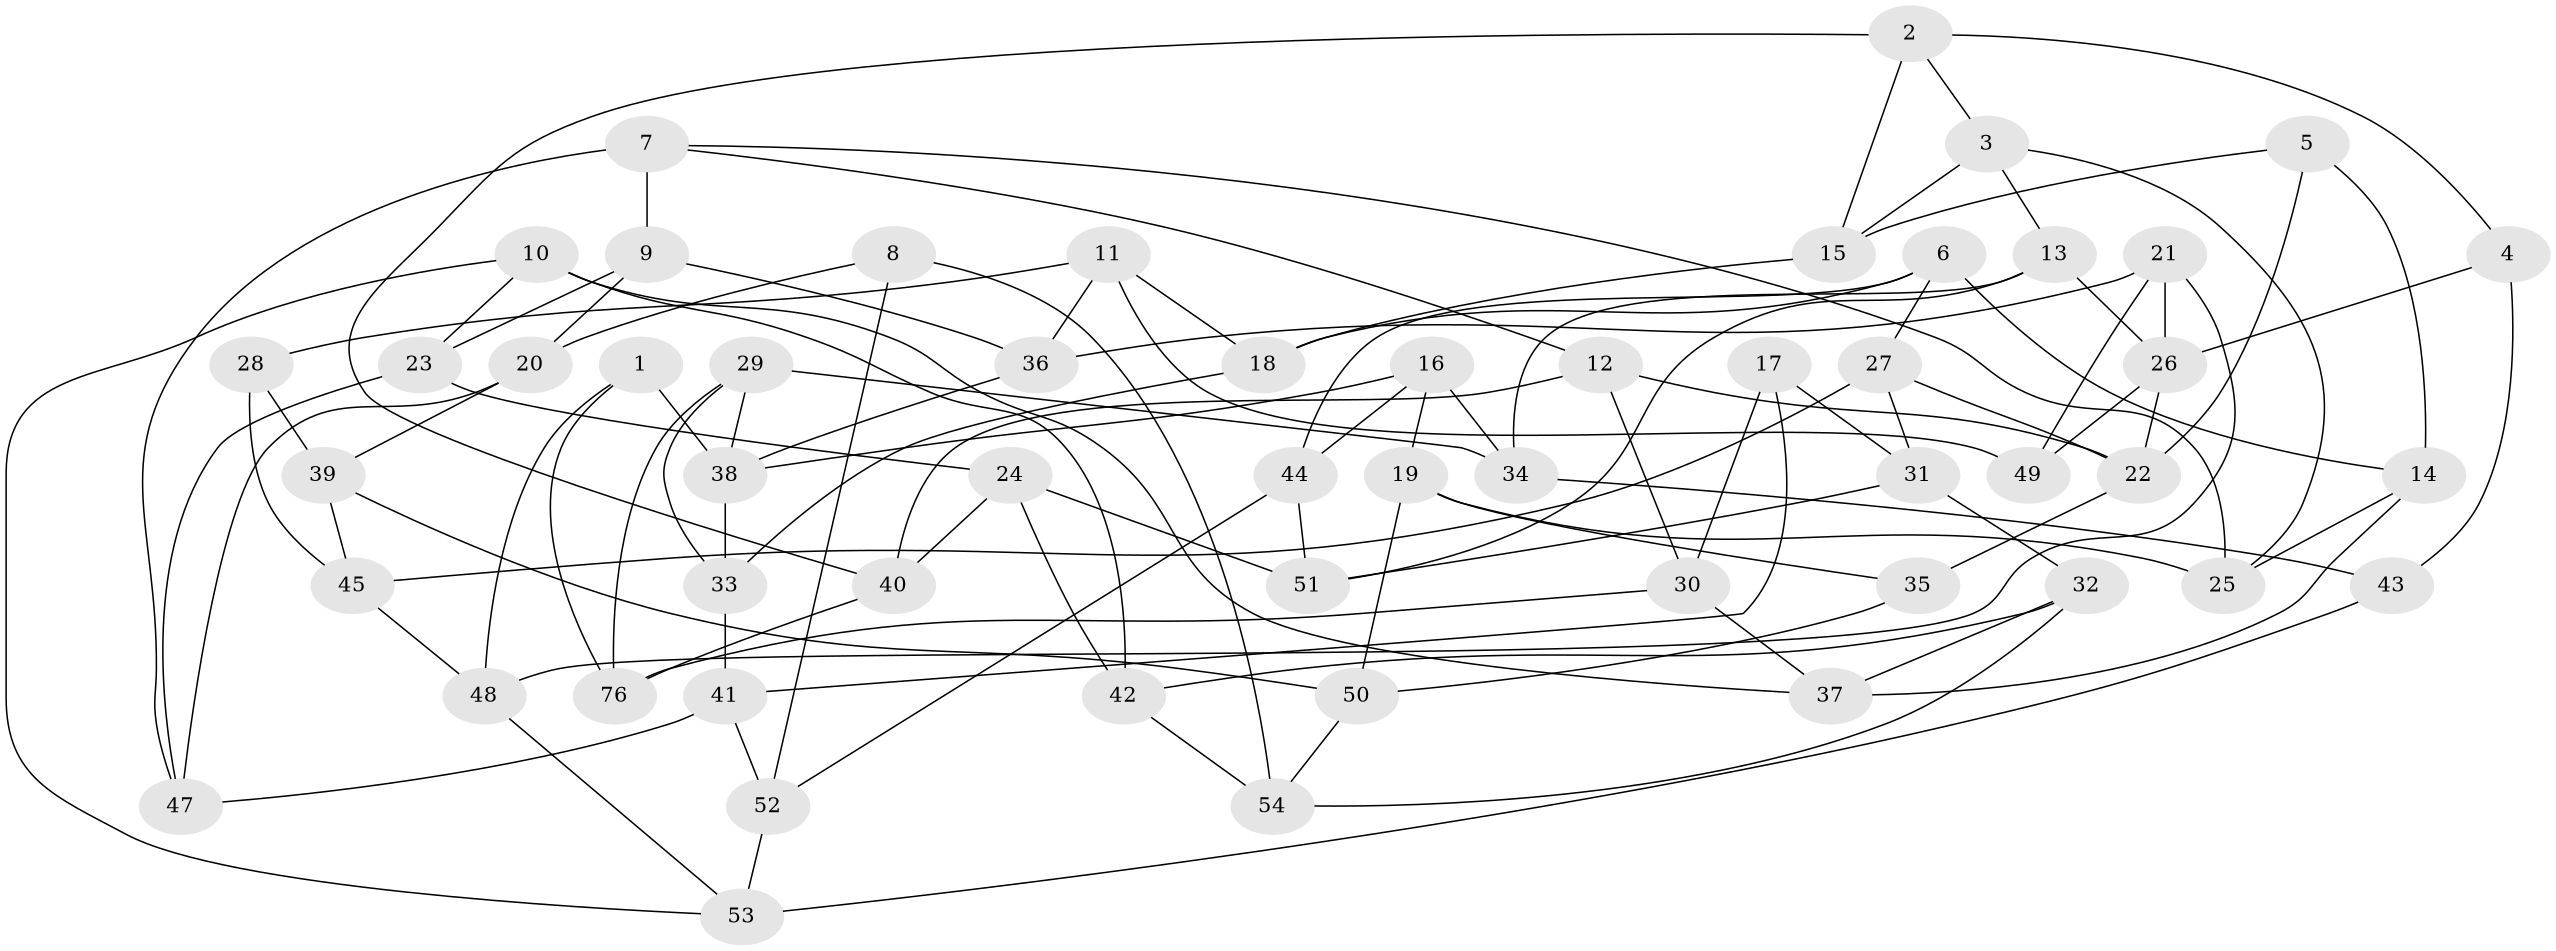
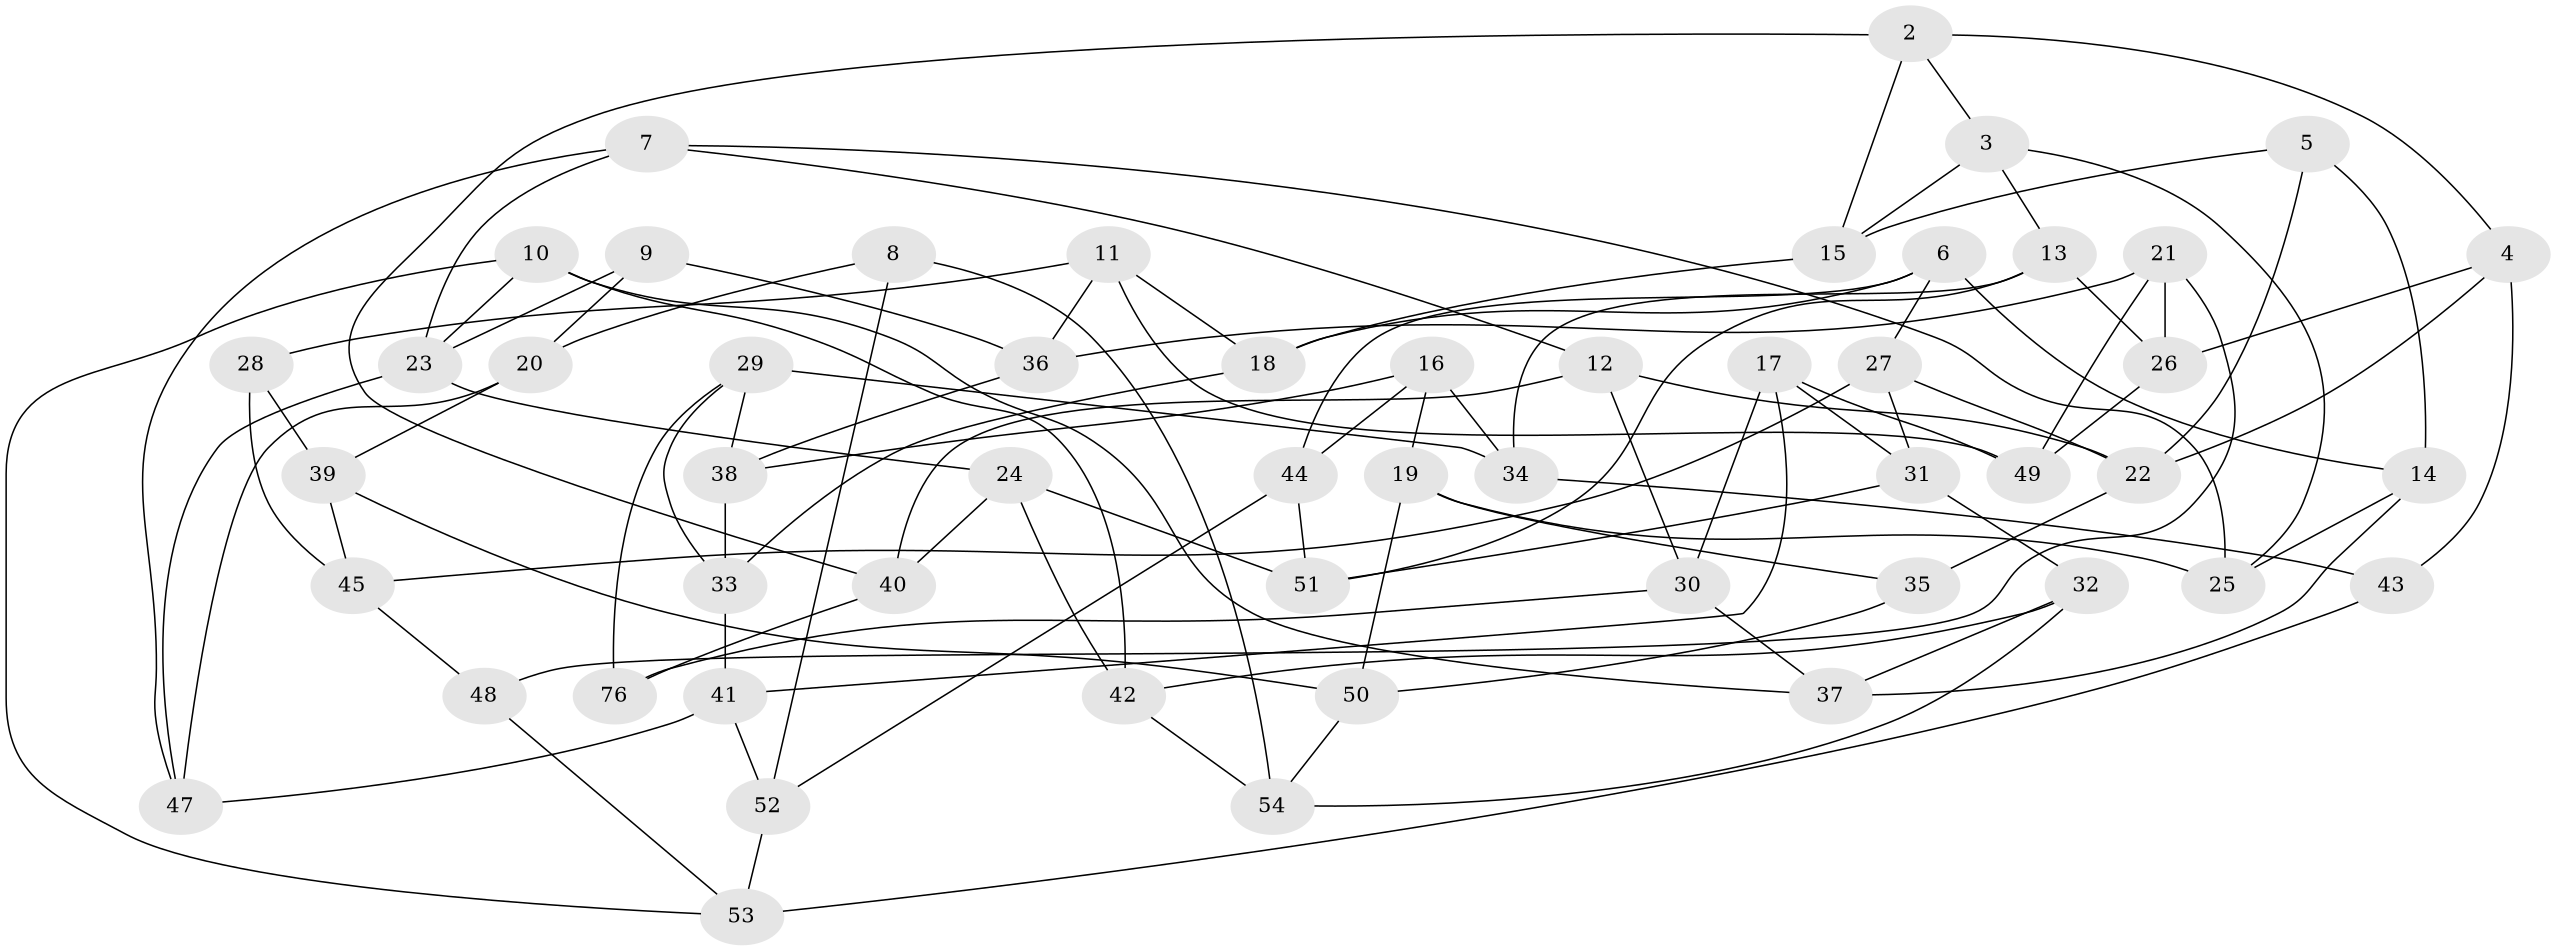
(647, 199) -> (490, 219)
(641, 365) -> none
none -> (1914, 425)
(2150, 428) -> (2340, 386)
